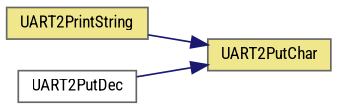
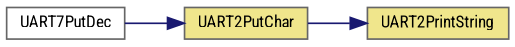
(170, 38) -> (329, 23)
(77, 86) -> (66, 23)
